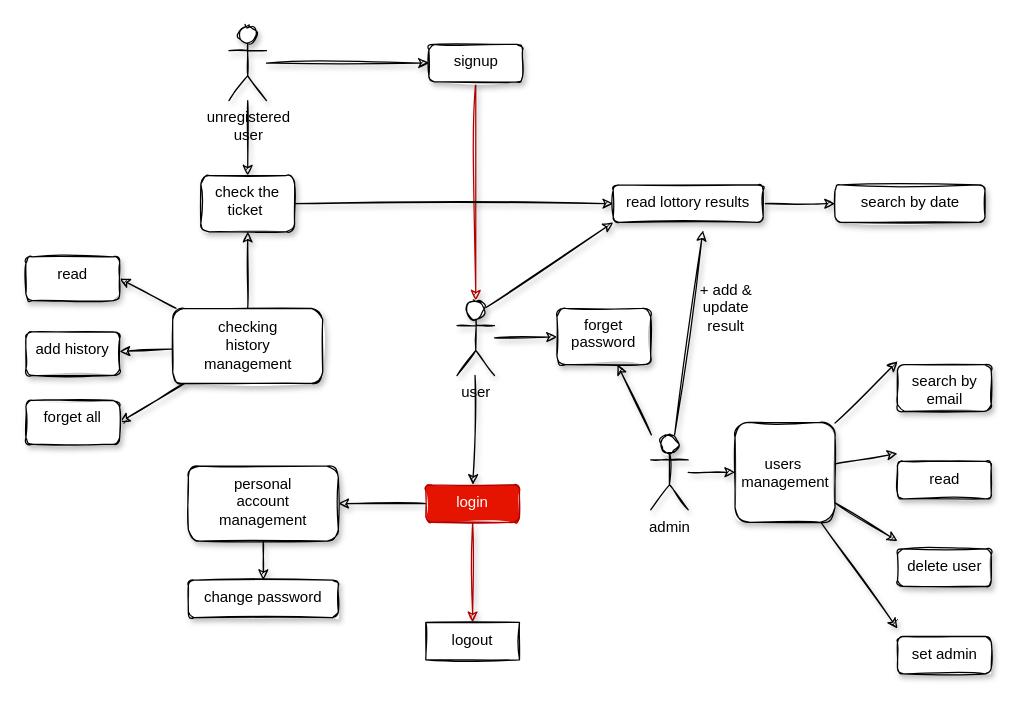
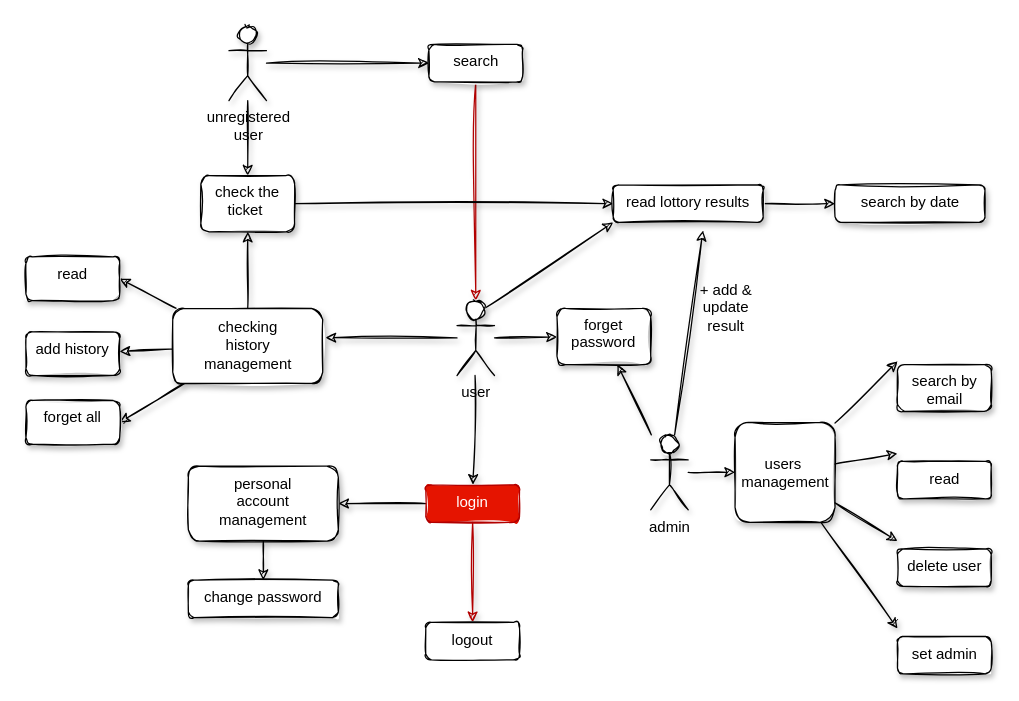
(476, 62) -> (476, 62)
none -> (396, 338)
(473, 641) -> (473, 641)
